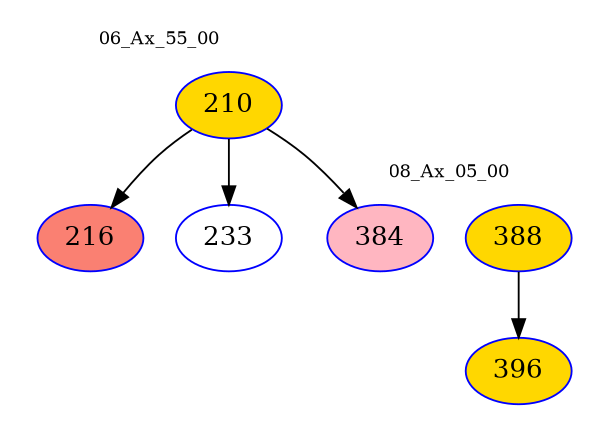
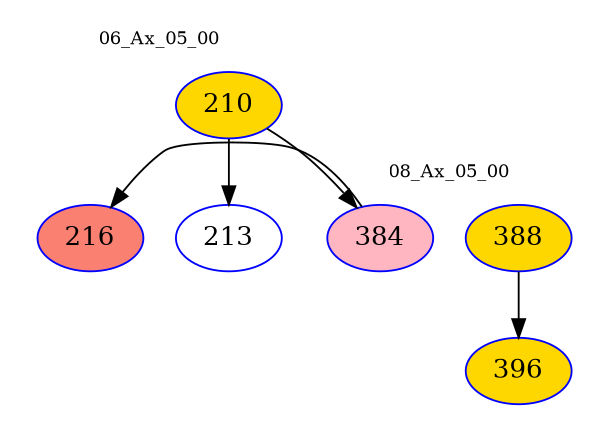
(160, 40) -> (160, 40)
(155, 159) -> (245, 143)
(229, 238) -> (229, 238)
